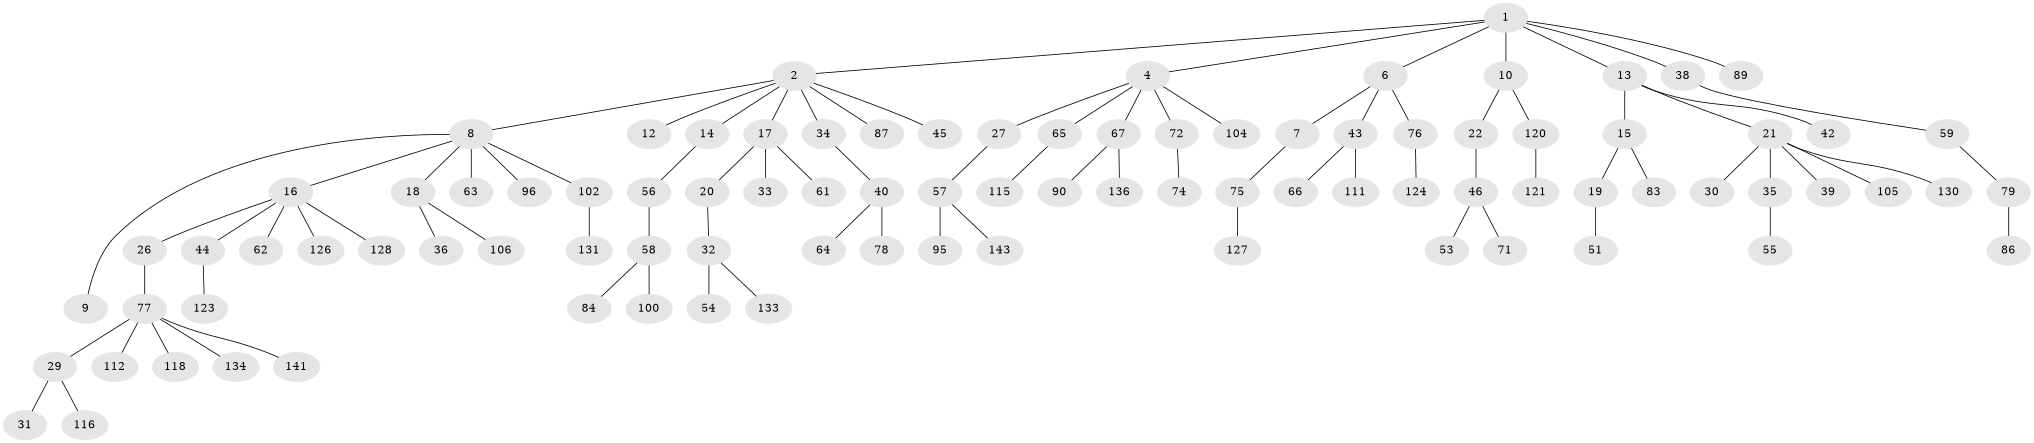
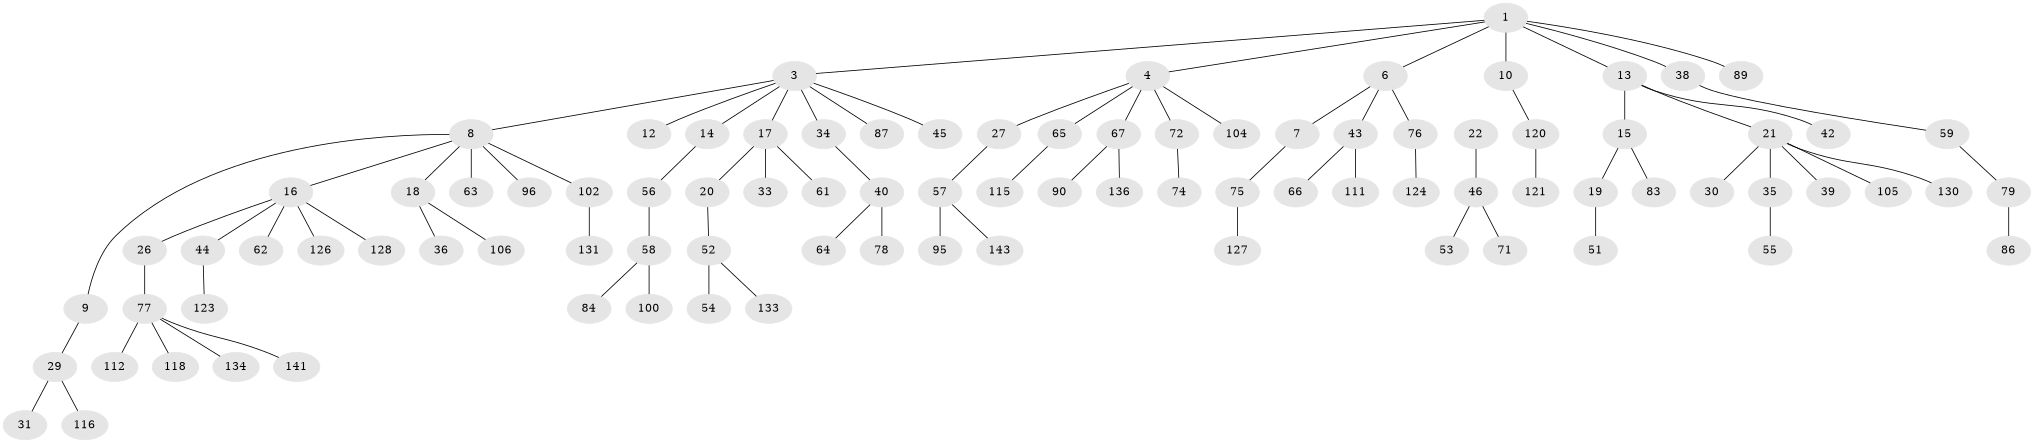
(795, 76) -> (795, 76)
(1491, 105) -> none
(709, 251) -> (709, 251)
(100, 338) -> (70, 338)
